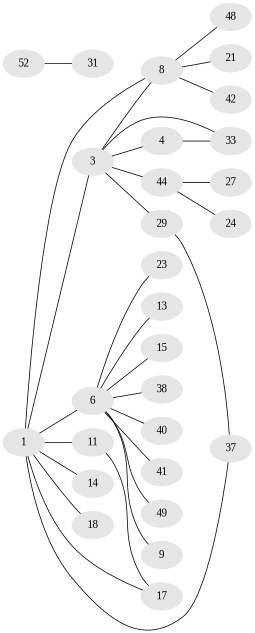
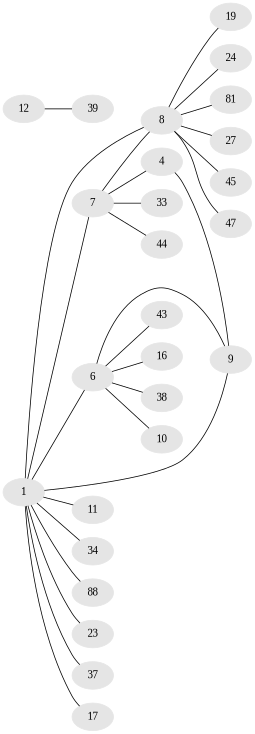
none -> (231, 17)
(231, 17) -> (231, 224)
(231, 58) -> (231, 100)
(24, 64) -> (24, 109)
(93, 64) -> (93, 109)
(231, 100) -> (231, 182)
(196, 141) -> (211, 256)
(93, 162) -> (93, 203)
(196, 182) -> (196, 131)
(196, 203) -> (196, 89)
(162, 224) -> none
(162, 307) -> (162, 315)
(118, 329) -> (49, 567)
(162, 348) -> (162, 356)
(162, 431) -> (162, 439)
none -> (163, 469)
(162, 472) -> none
(93, 484) -> (93, 551)
(162, 514) -> none
(127, 519) -> none
(93, 525) -> (93, 593)
